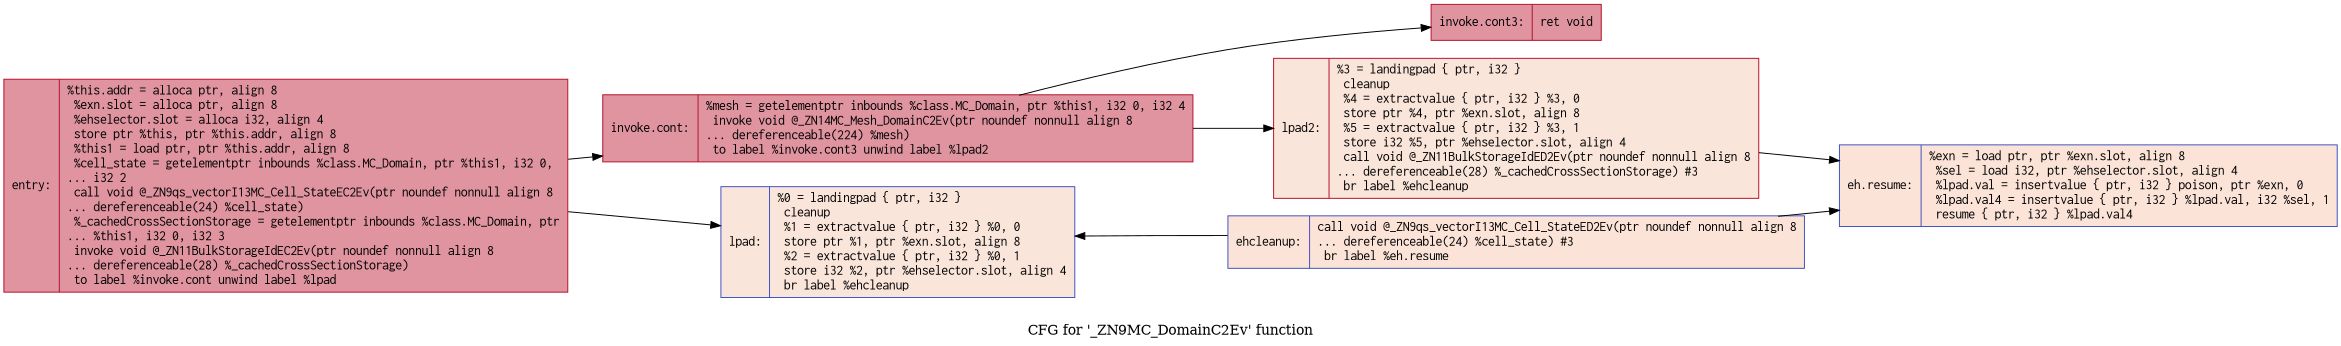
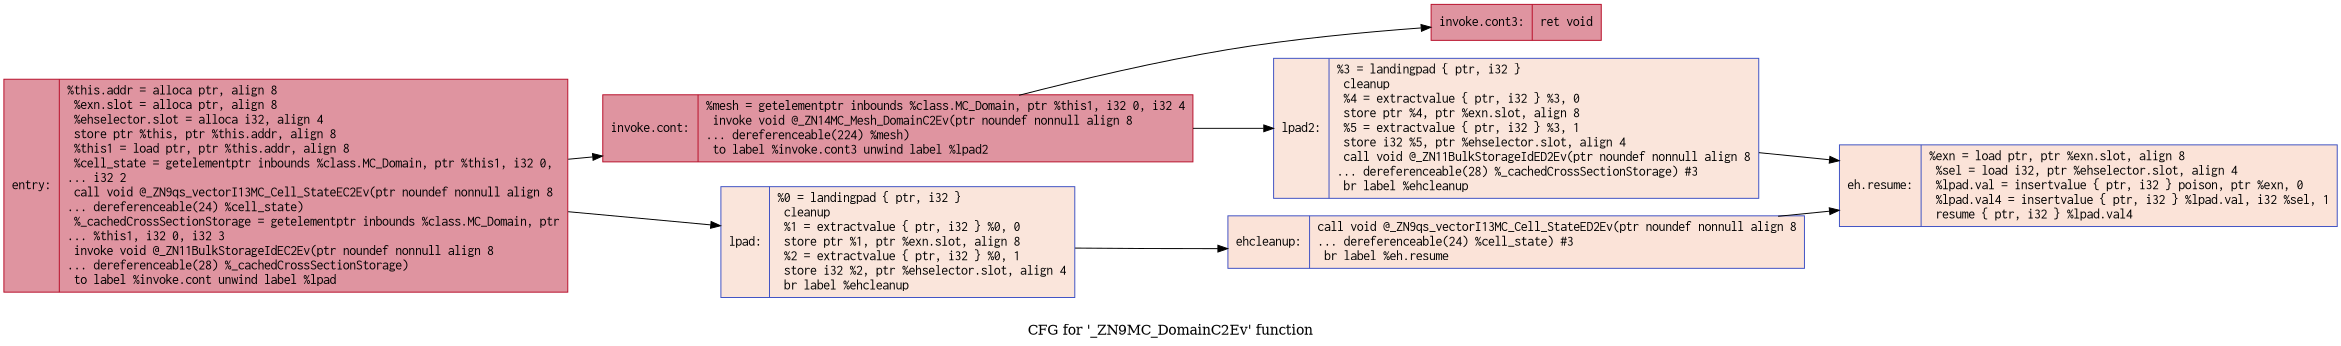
(1516, 128) -> (1516, 128)
(1156, 236) -> (1146, 249)
